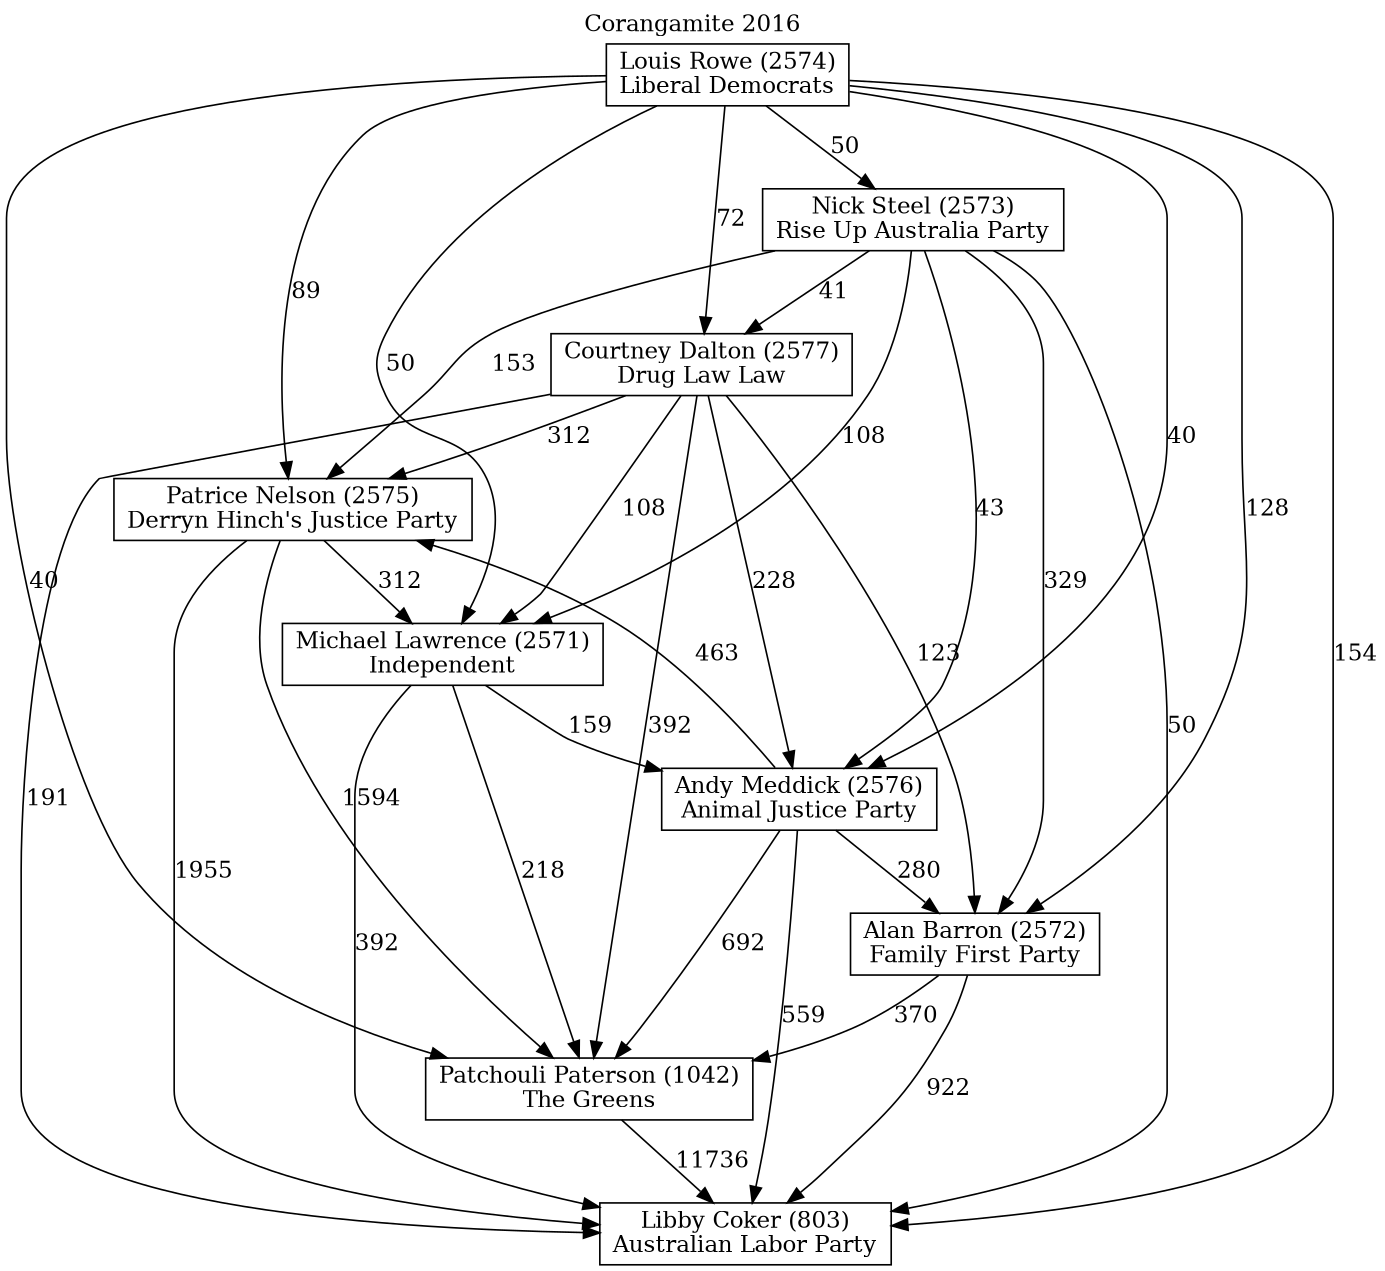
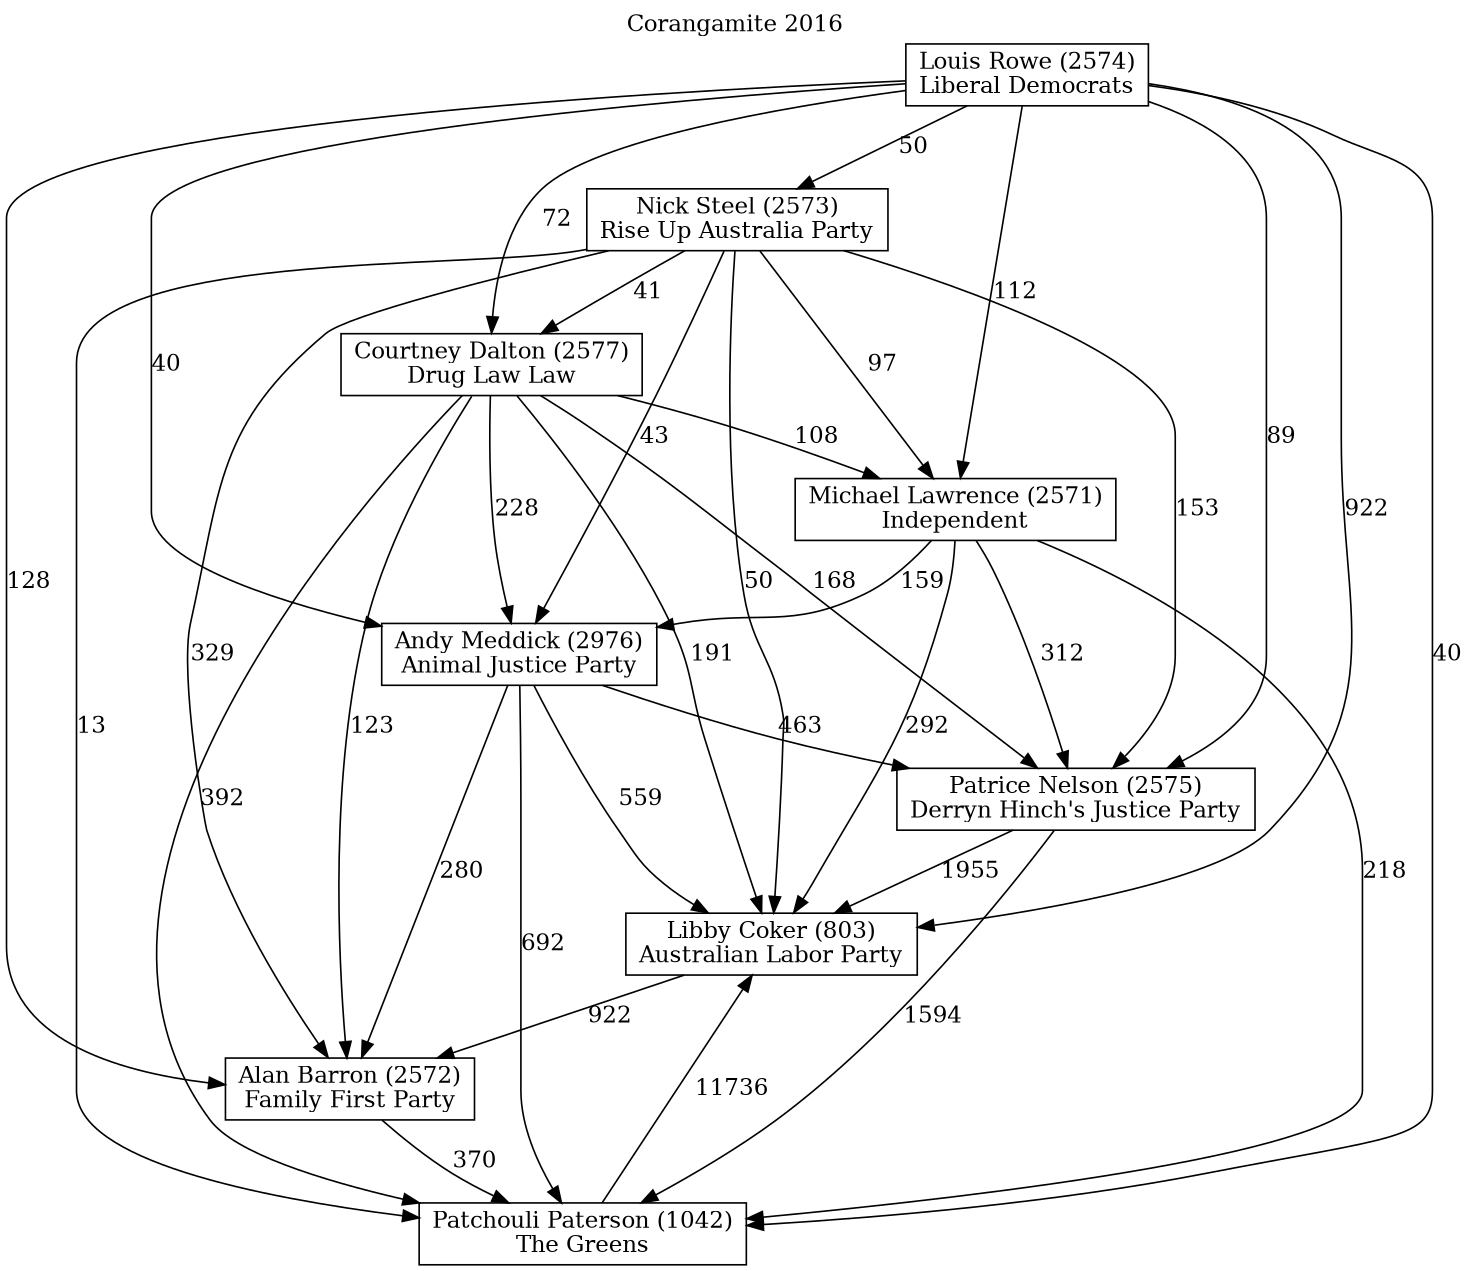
(401, 365) -> (1016, 292)
(570, 437) -> (835, 582)
(864, 437) -> (883, 365)
(362, 576) -> (1025, 644)
none -> (77, 637)
(1356, 654) -> (1367, 509)
(799, 799) -> (519, 654)
(378, 944) -> (928, 727)
(900, 1096) -> (569, 1014)
